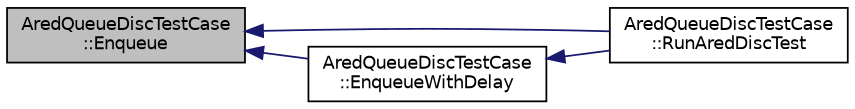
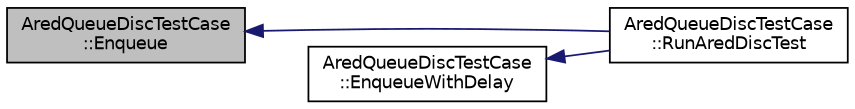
(286, 56) -> none
